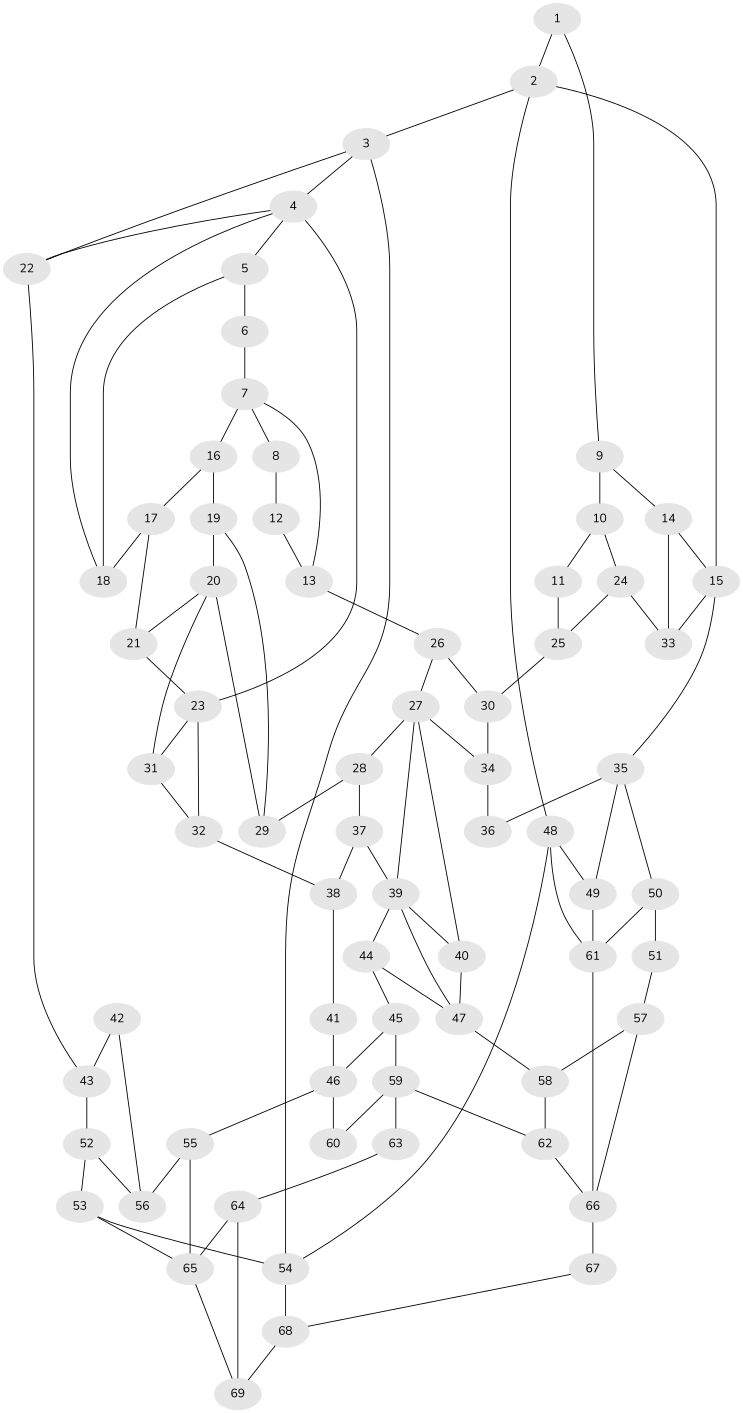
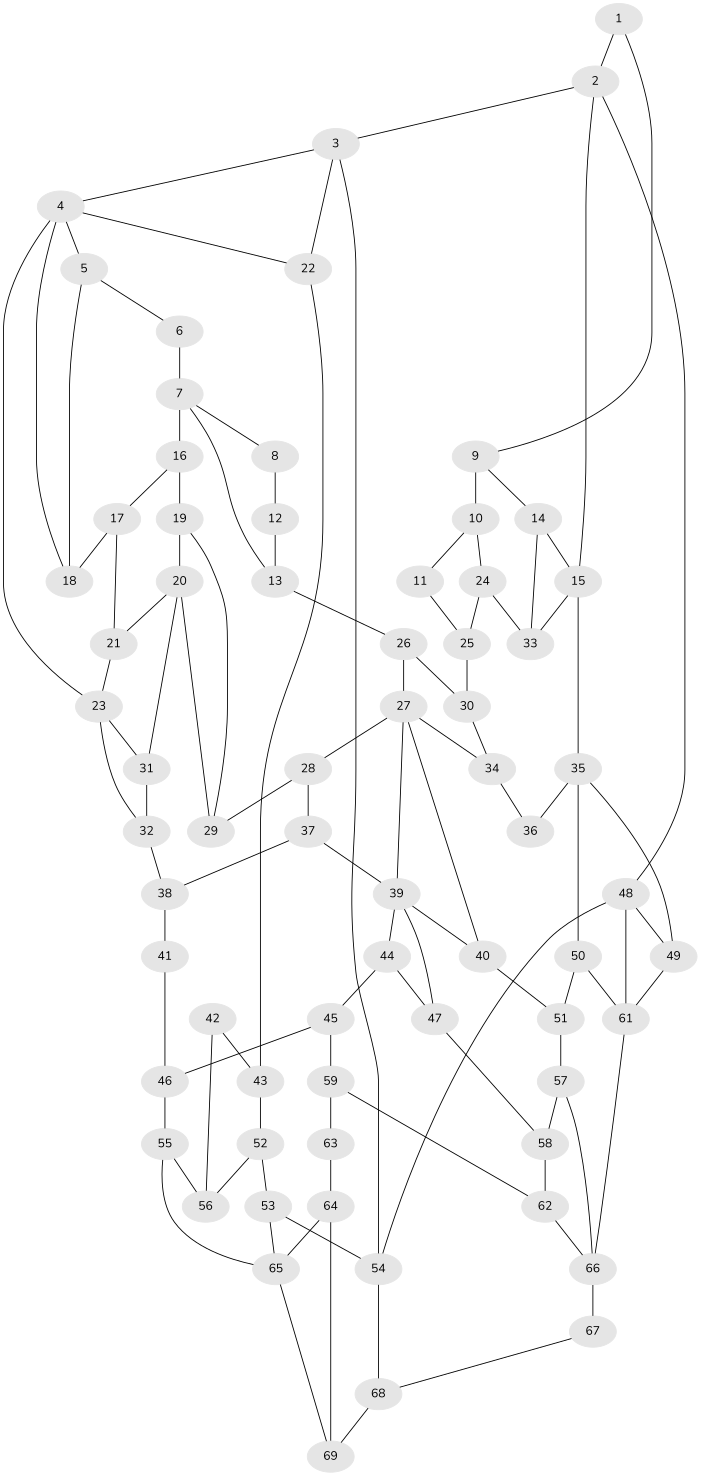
(460, 988) -> (522, 988)
(333, 1144) -> none
